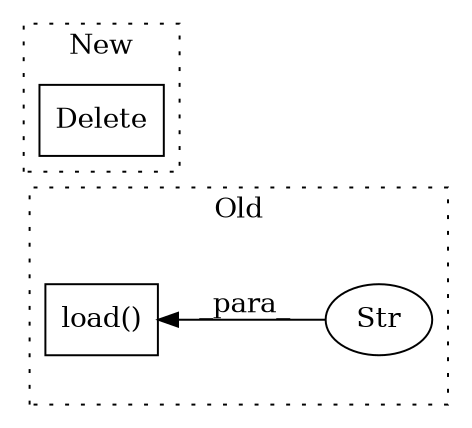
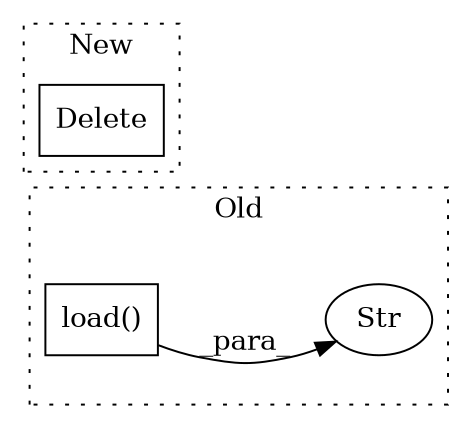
(252, 320) -> (237, 363)
